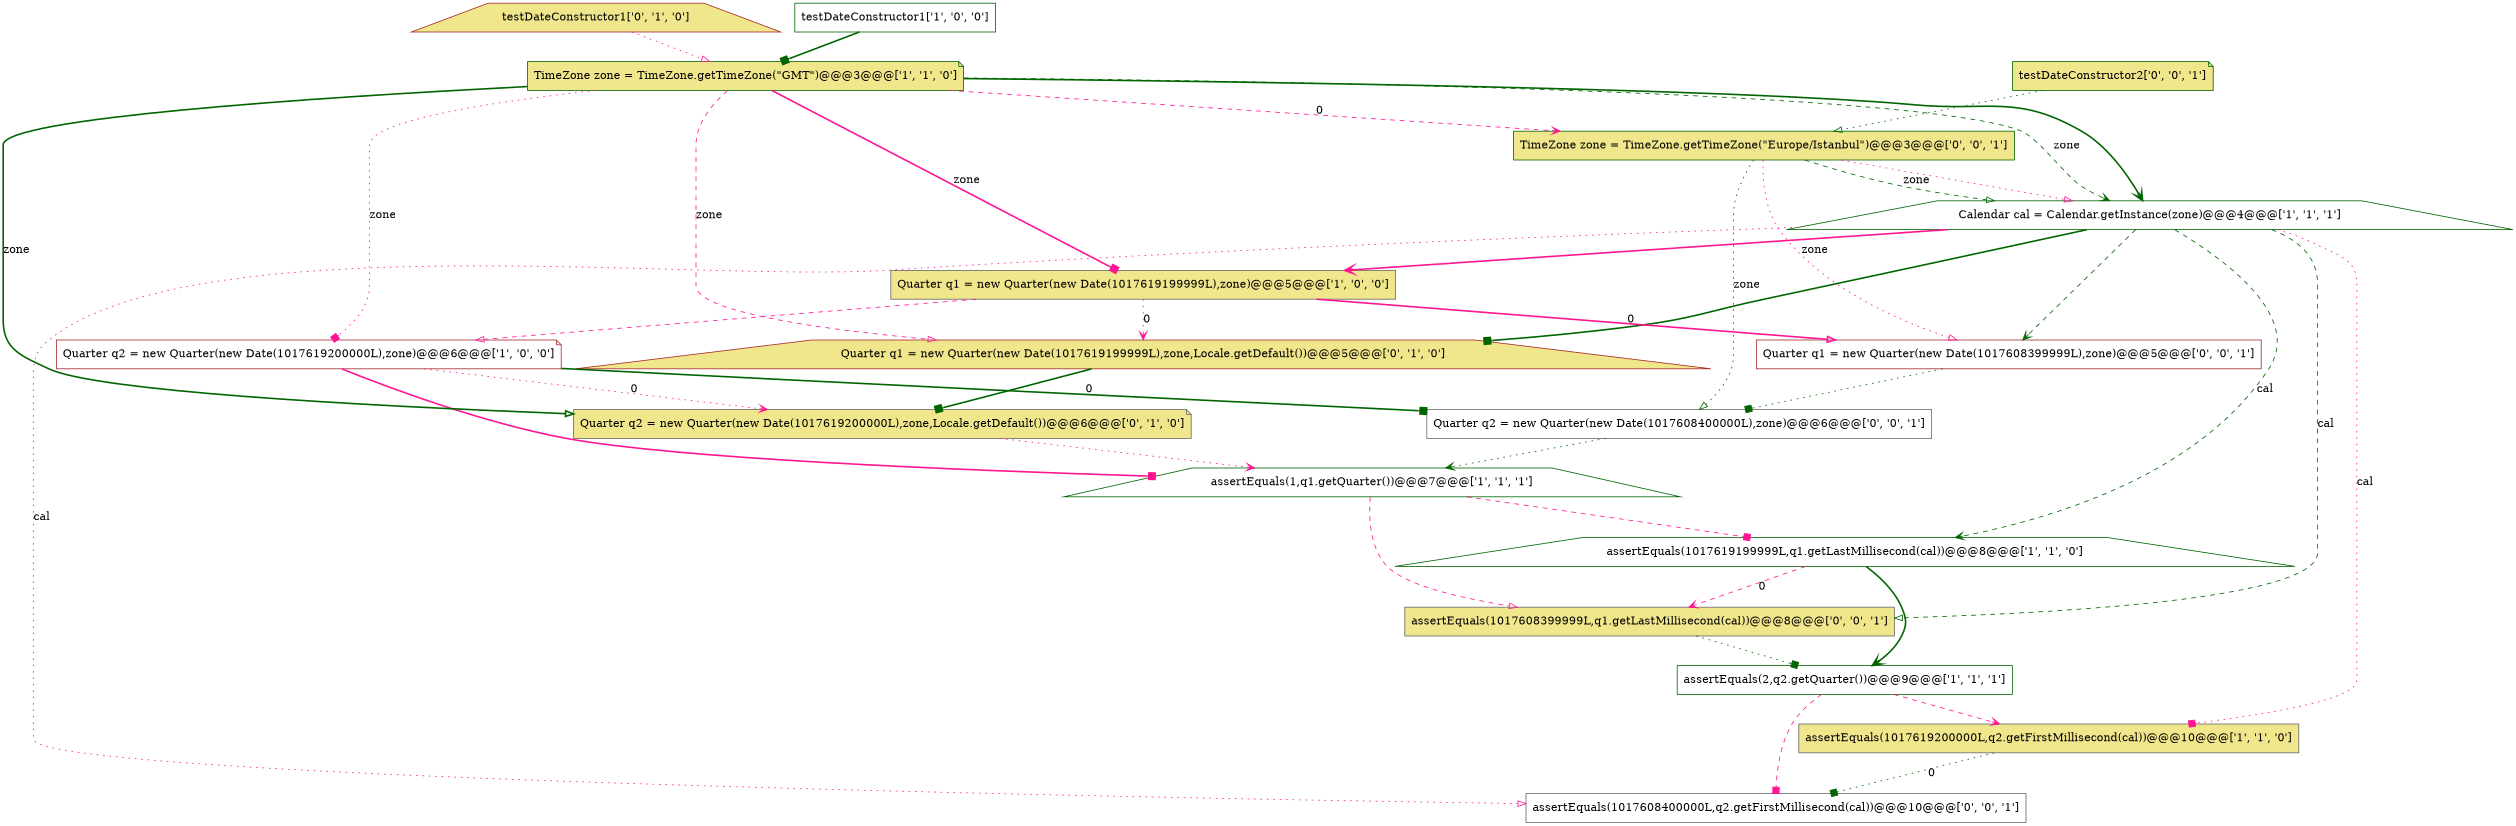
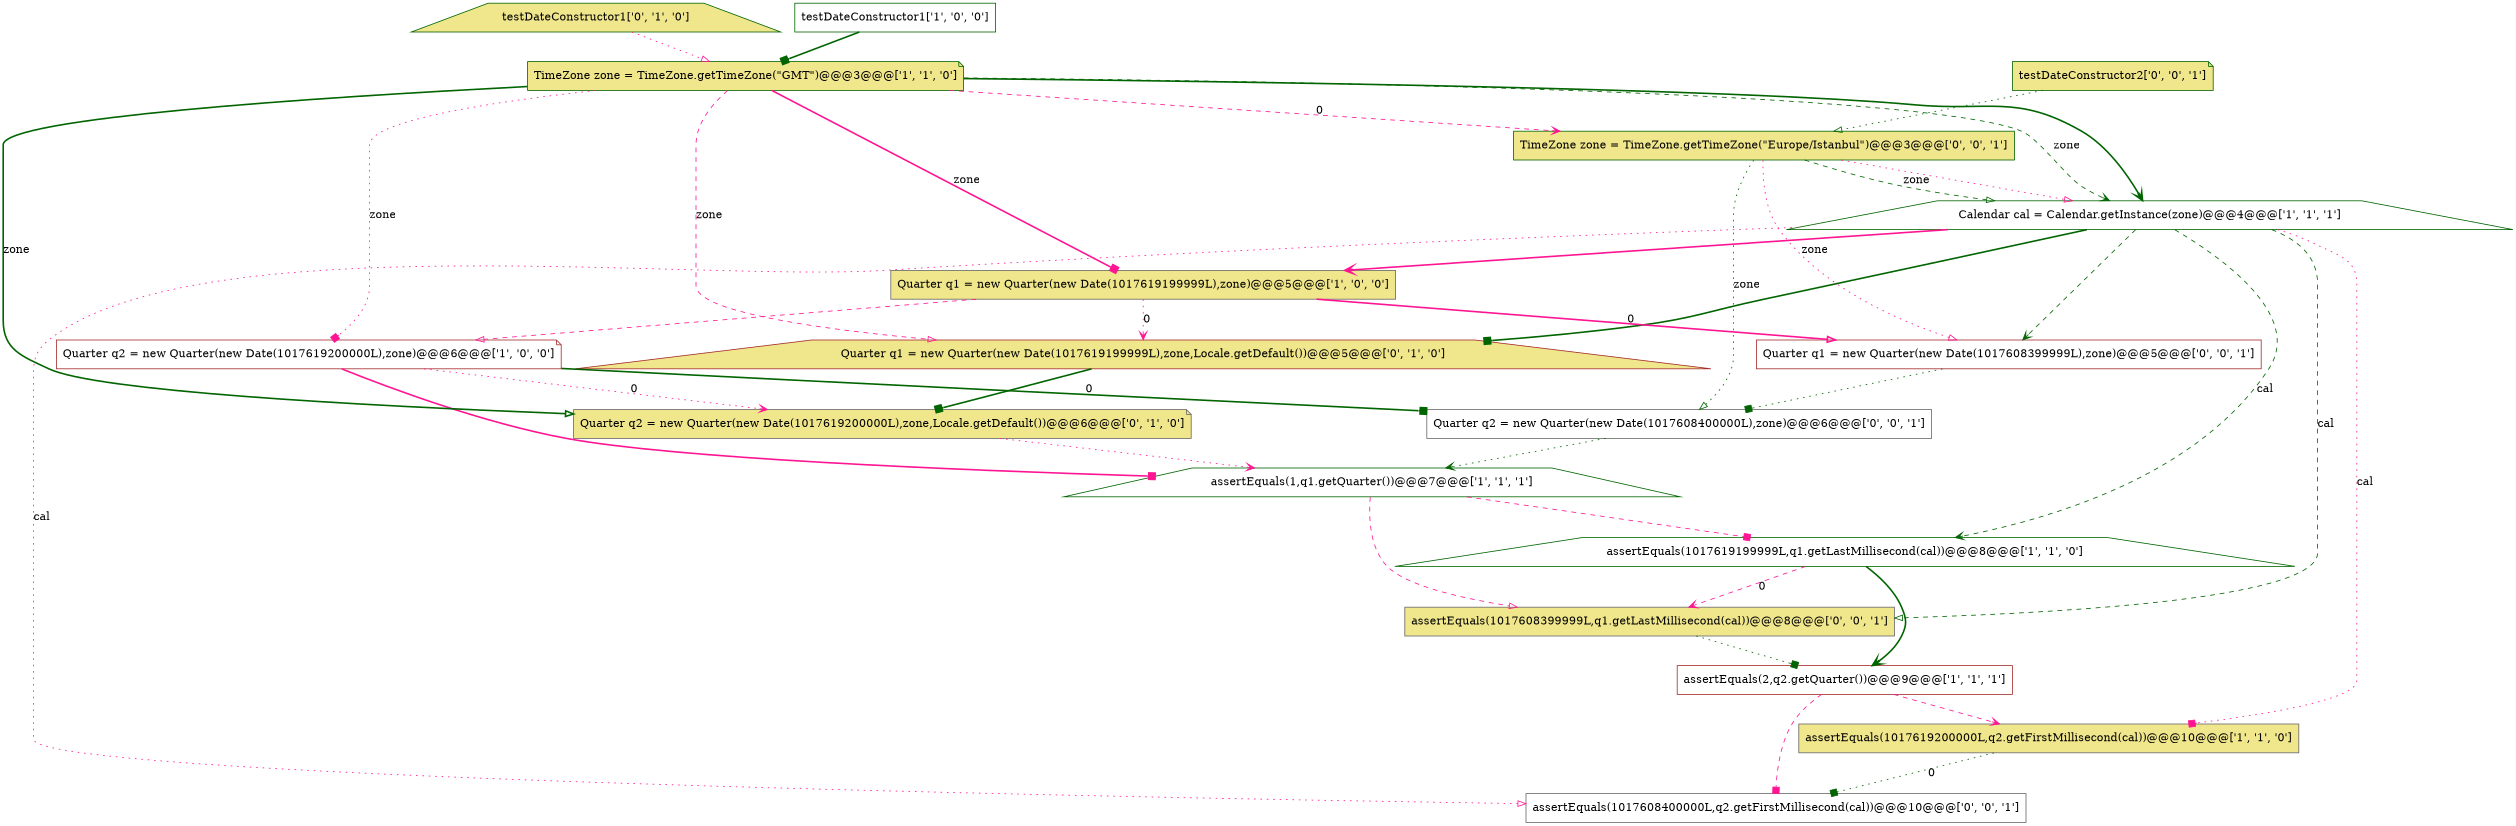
(596, 18) -> (596, 18)
(1845, 680) -> (1845, 680)
